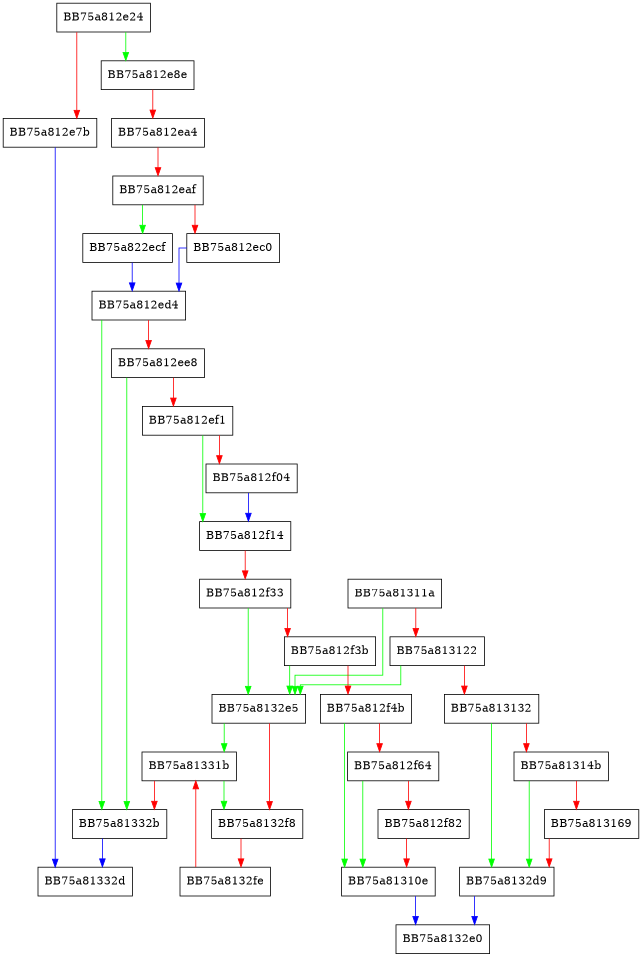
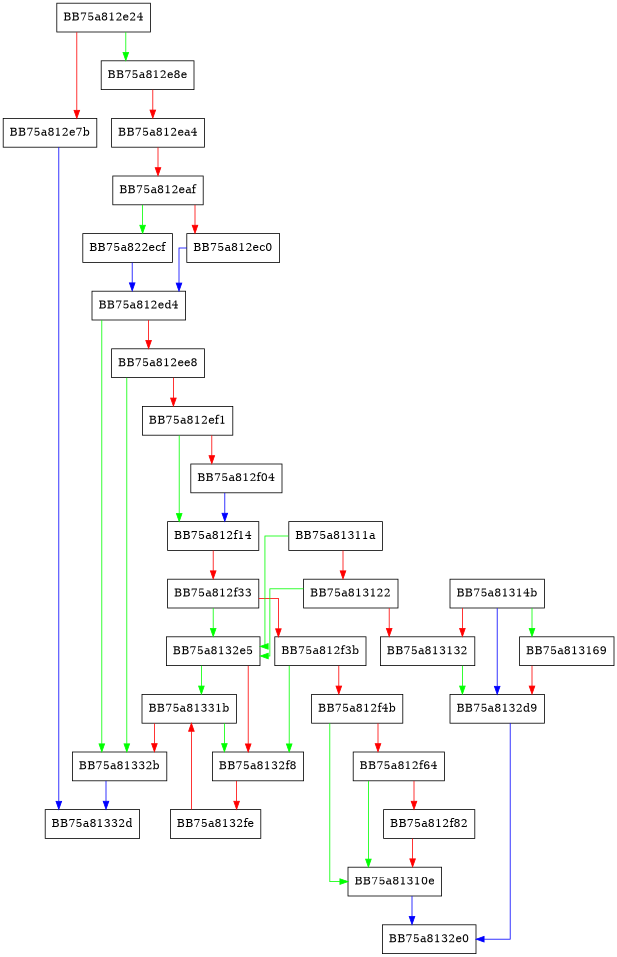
(290, 676) -> (289, 705)
(526, 734) -> (462, 618)
(576, 791) -> (532, 618)
(529, 820) -> (497, 647)
